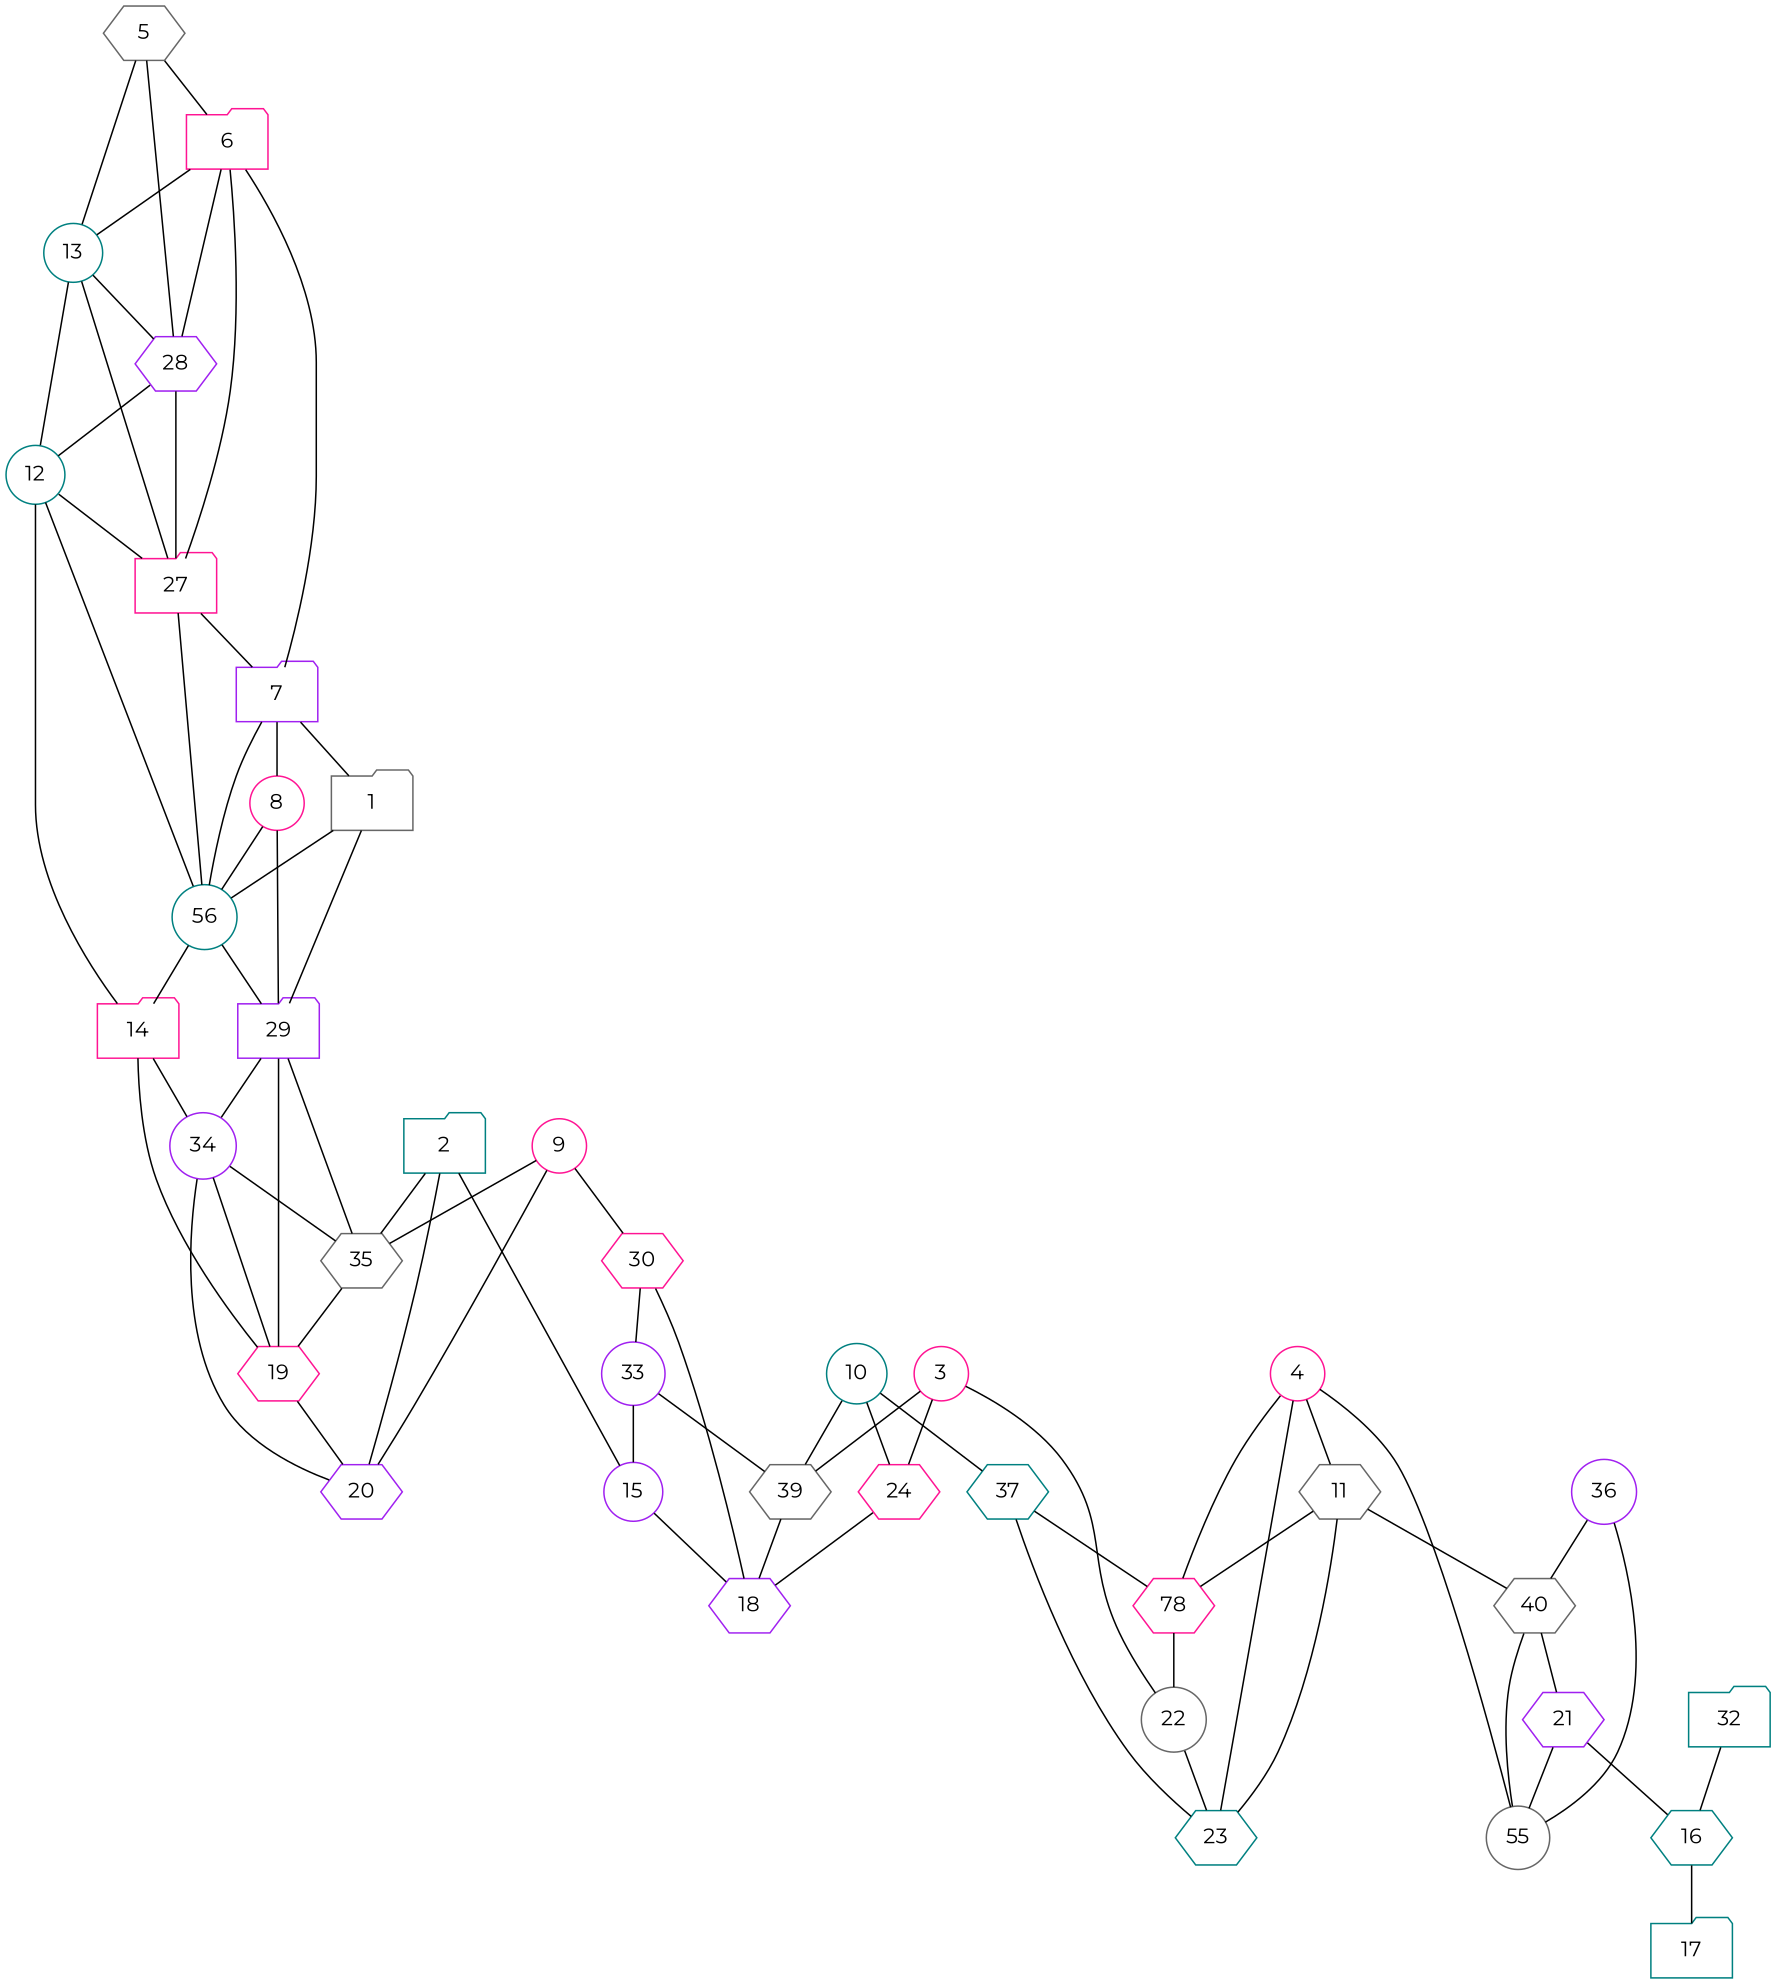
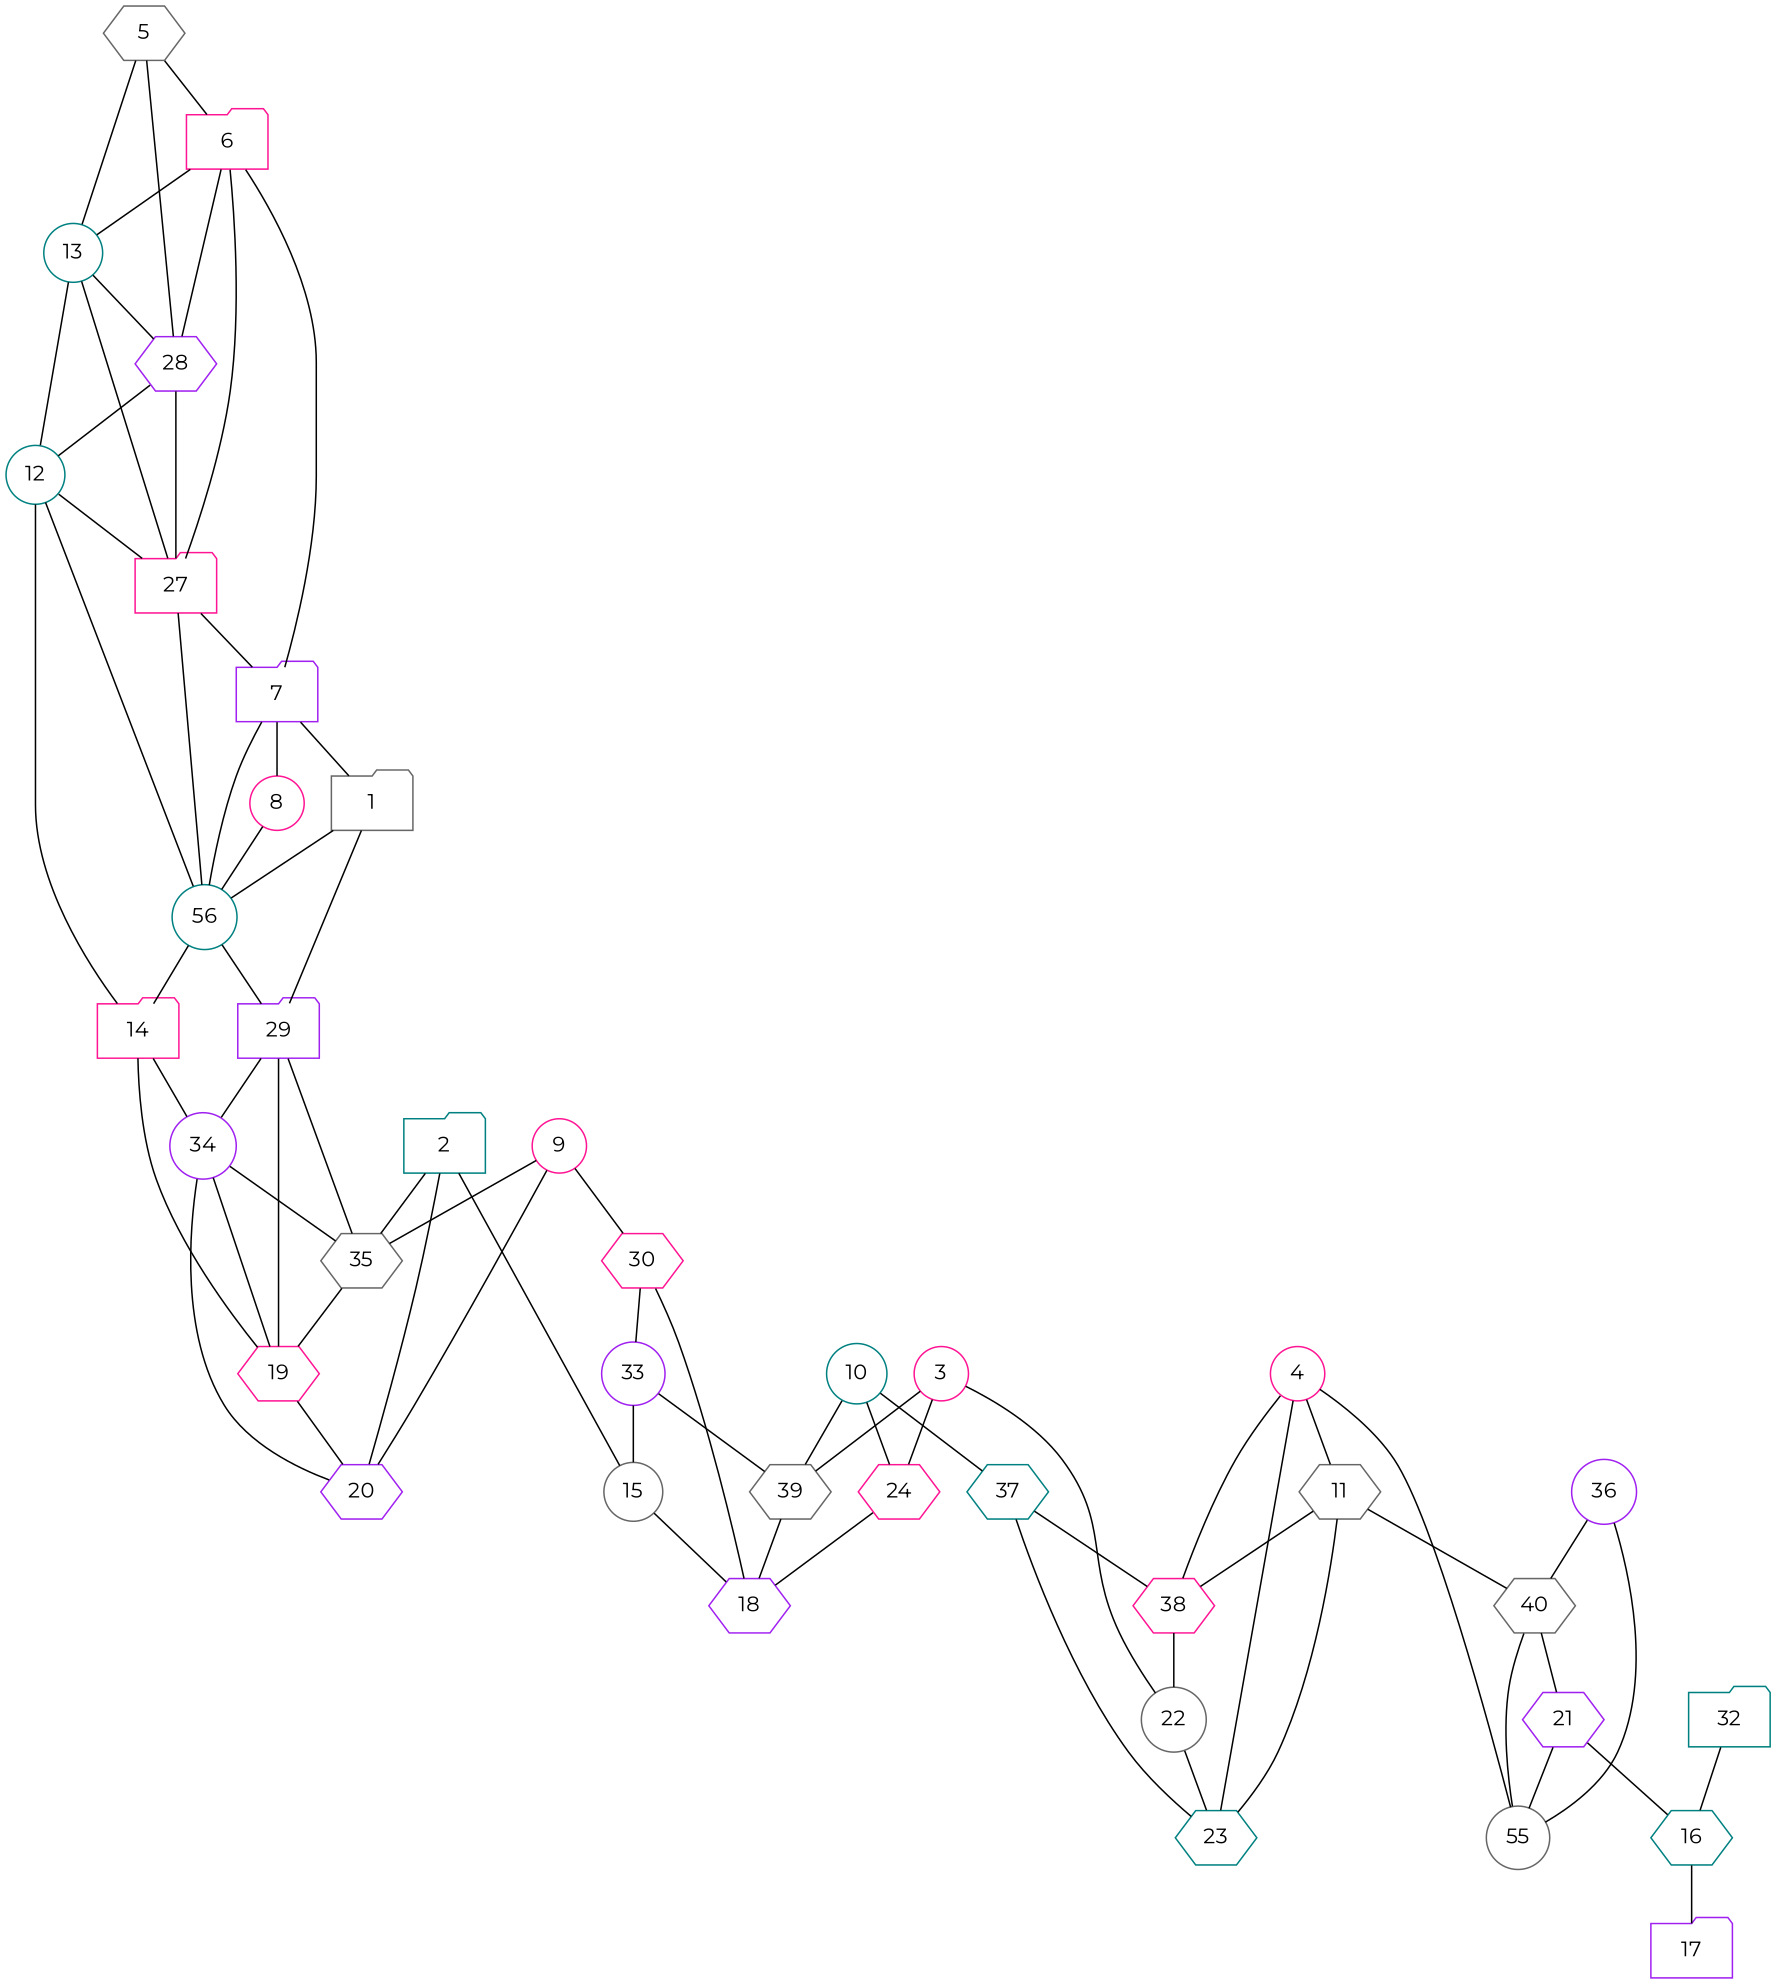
(278, 917) -> none
(633, 1492) -> (633, 1492)
(1174, 1606) -> (1174, 1606)
(1692, 1951) -> (1692, 1951)
